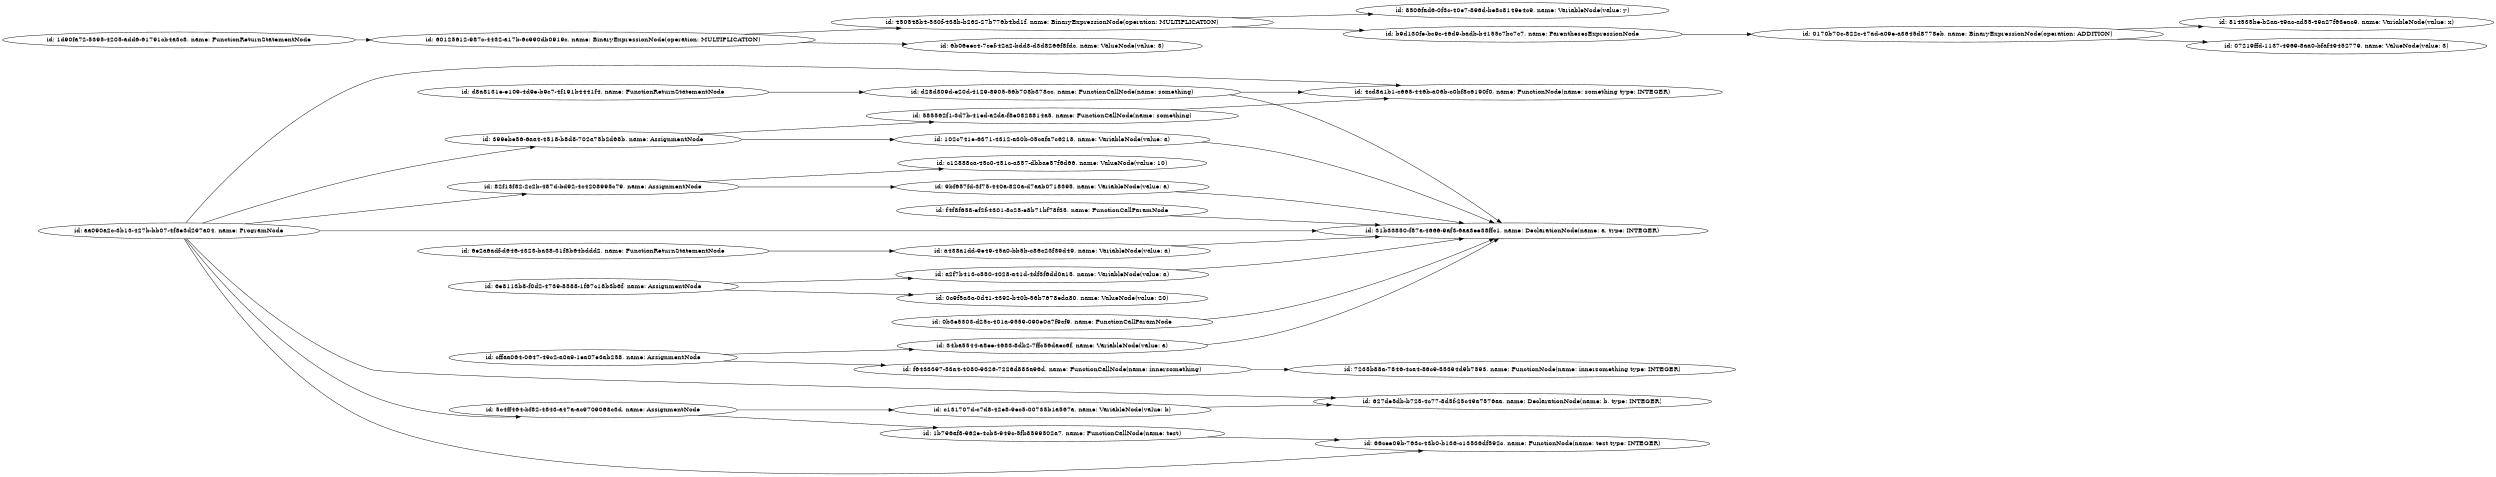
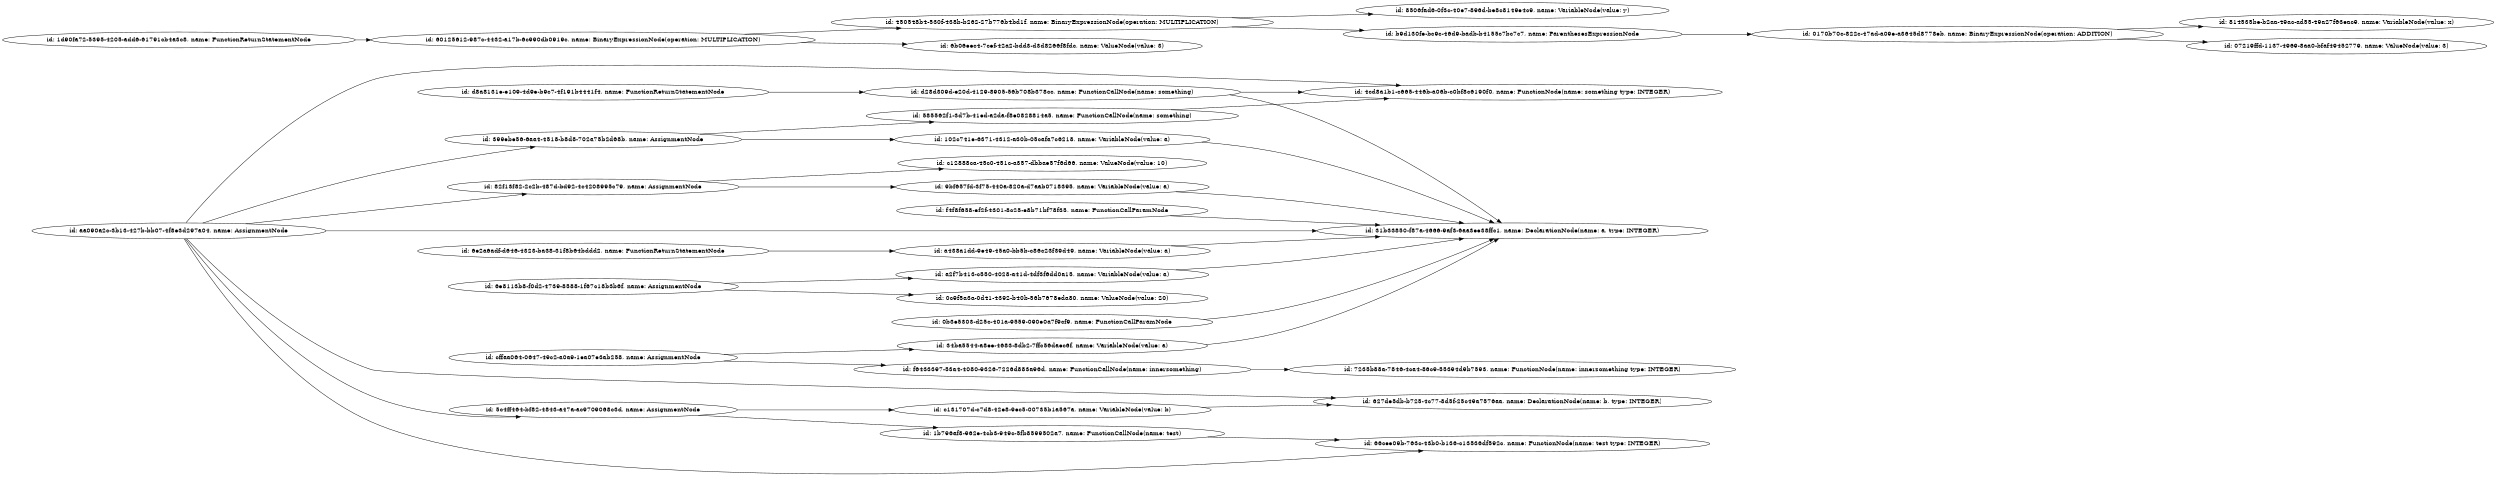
(179, 231) -> (179, 231)
